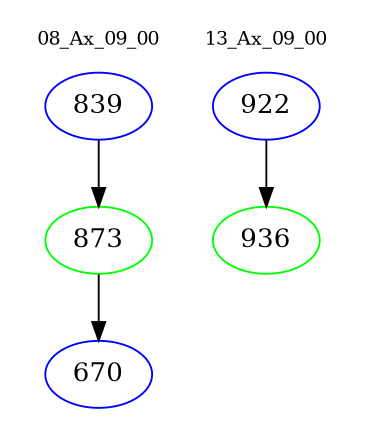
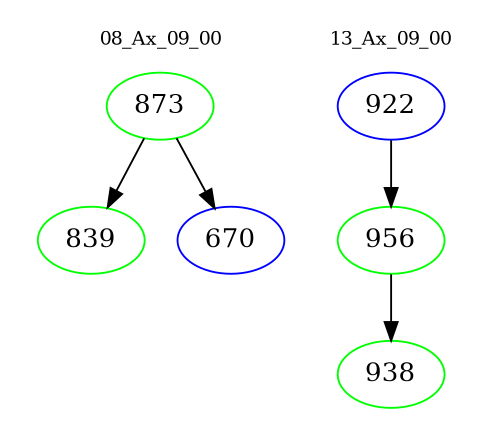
(99, 106) -> (91, 240)
(99, 164) -> (130, 164)
(266, 240) -> (391, 240)
none -> (391, 374)
